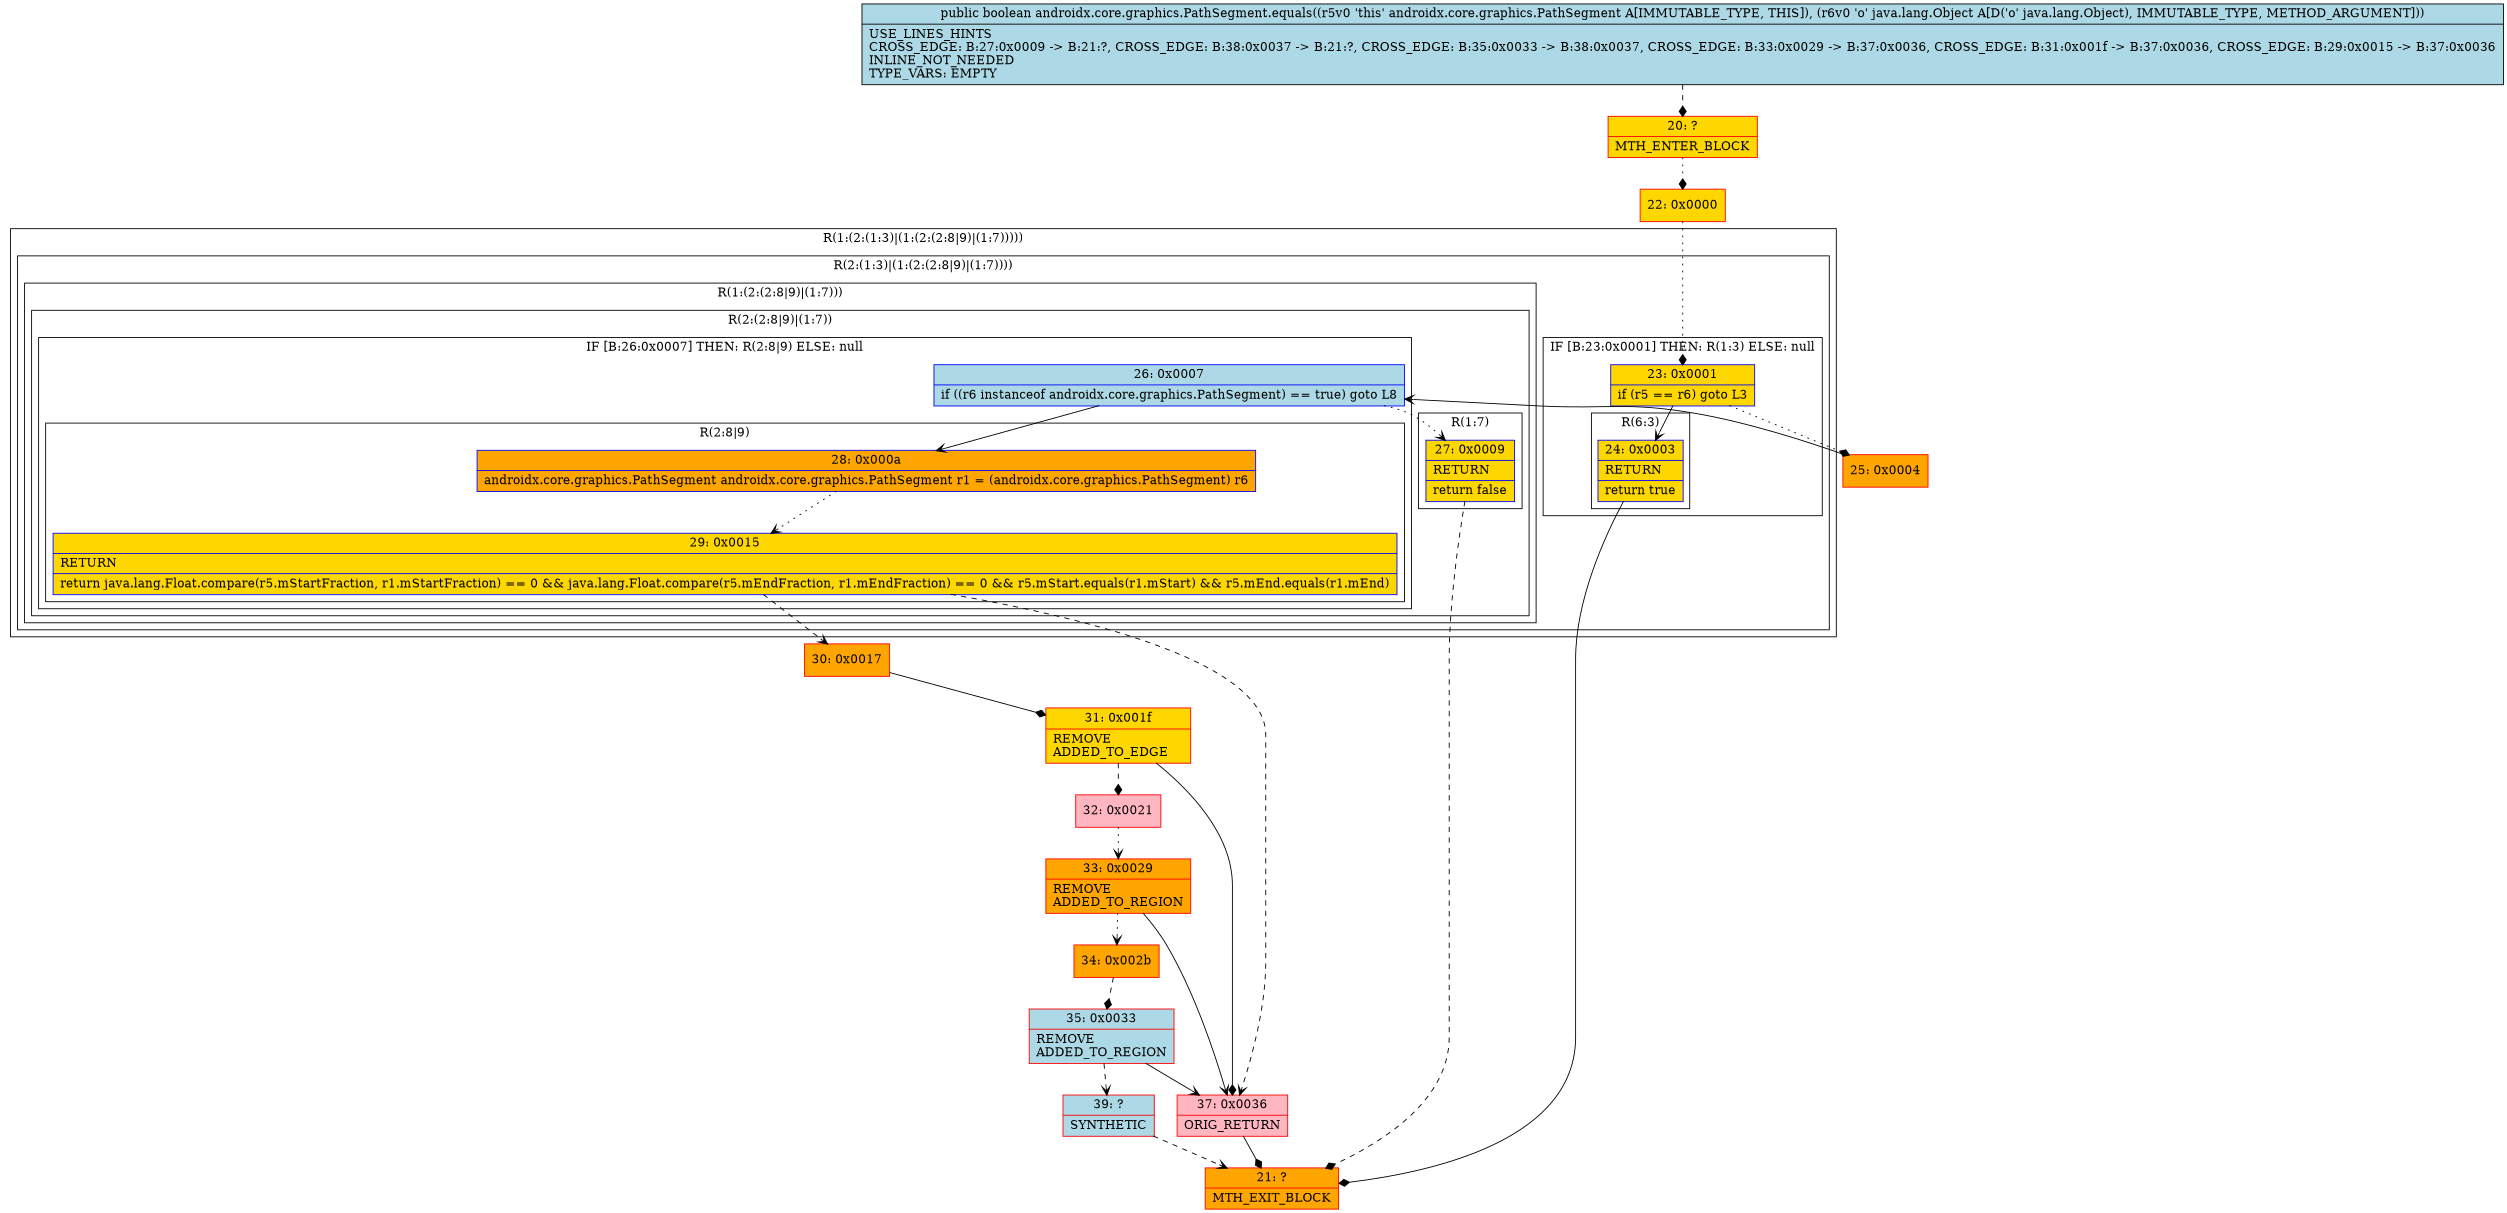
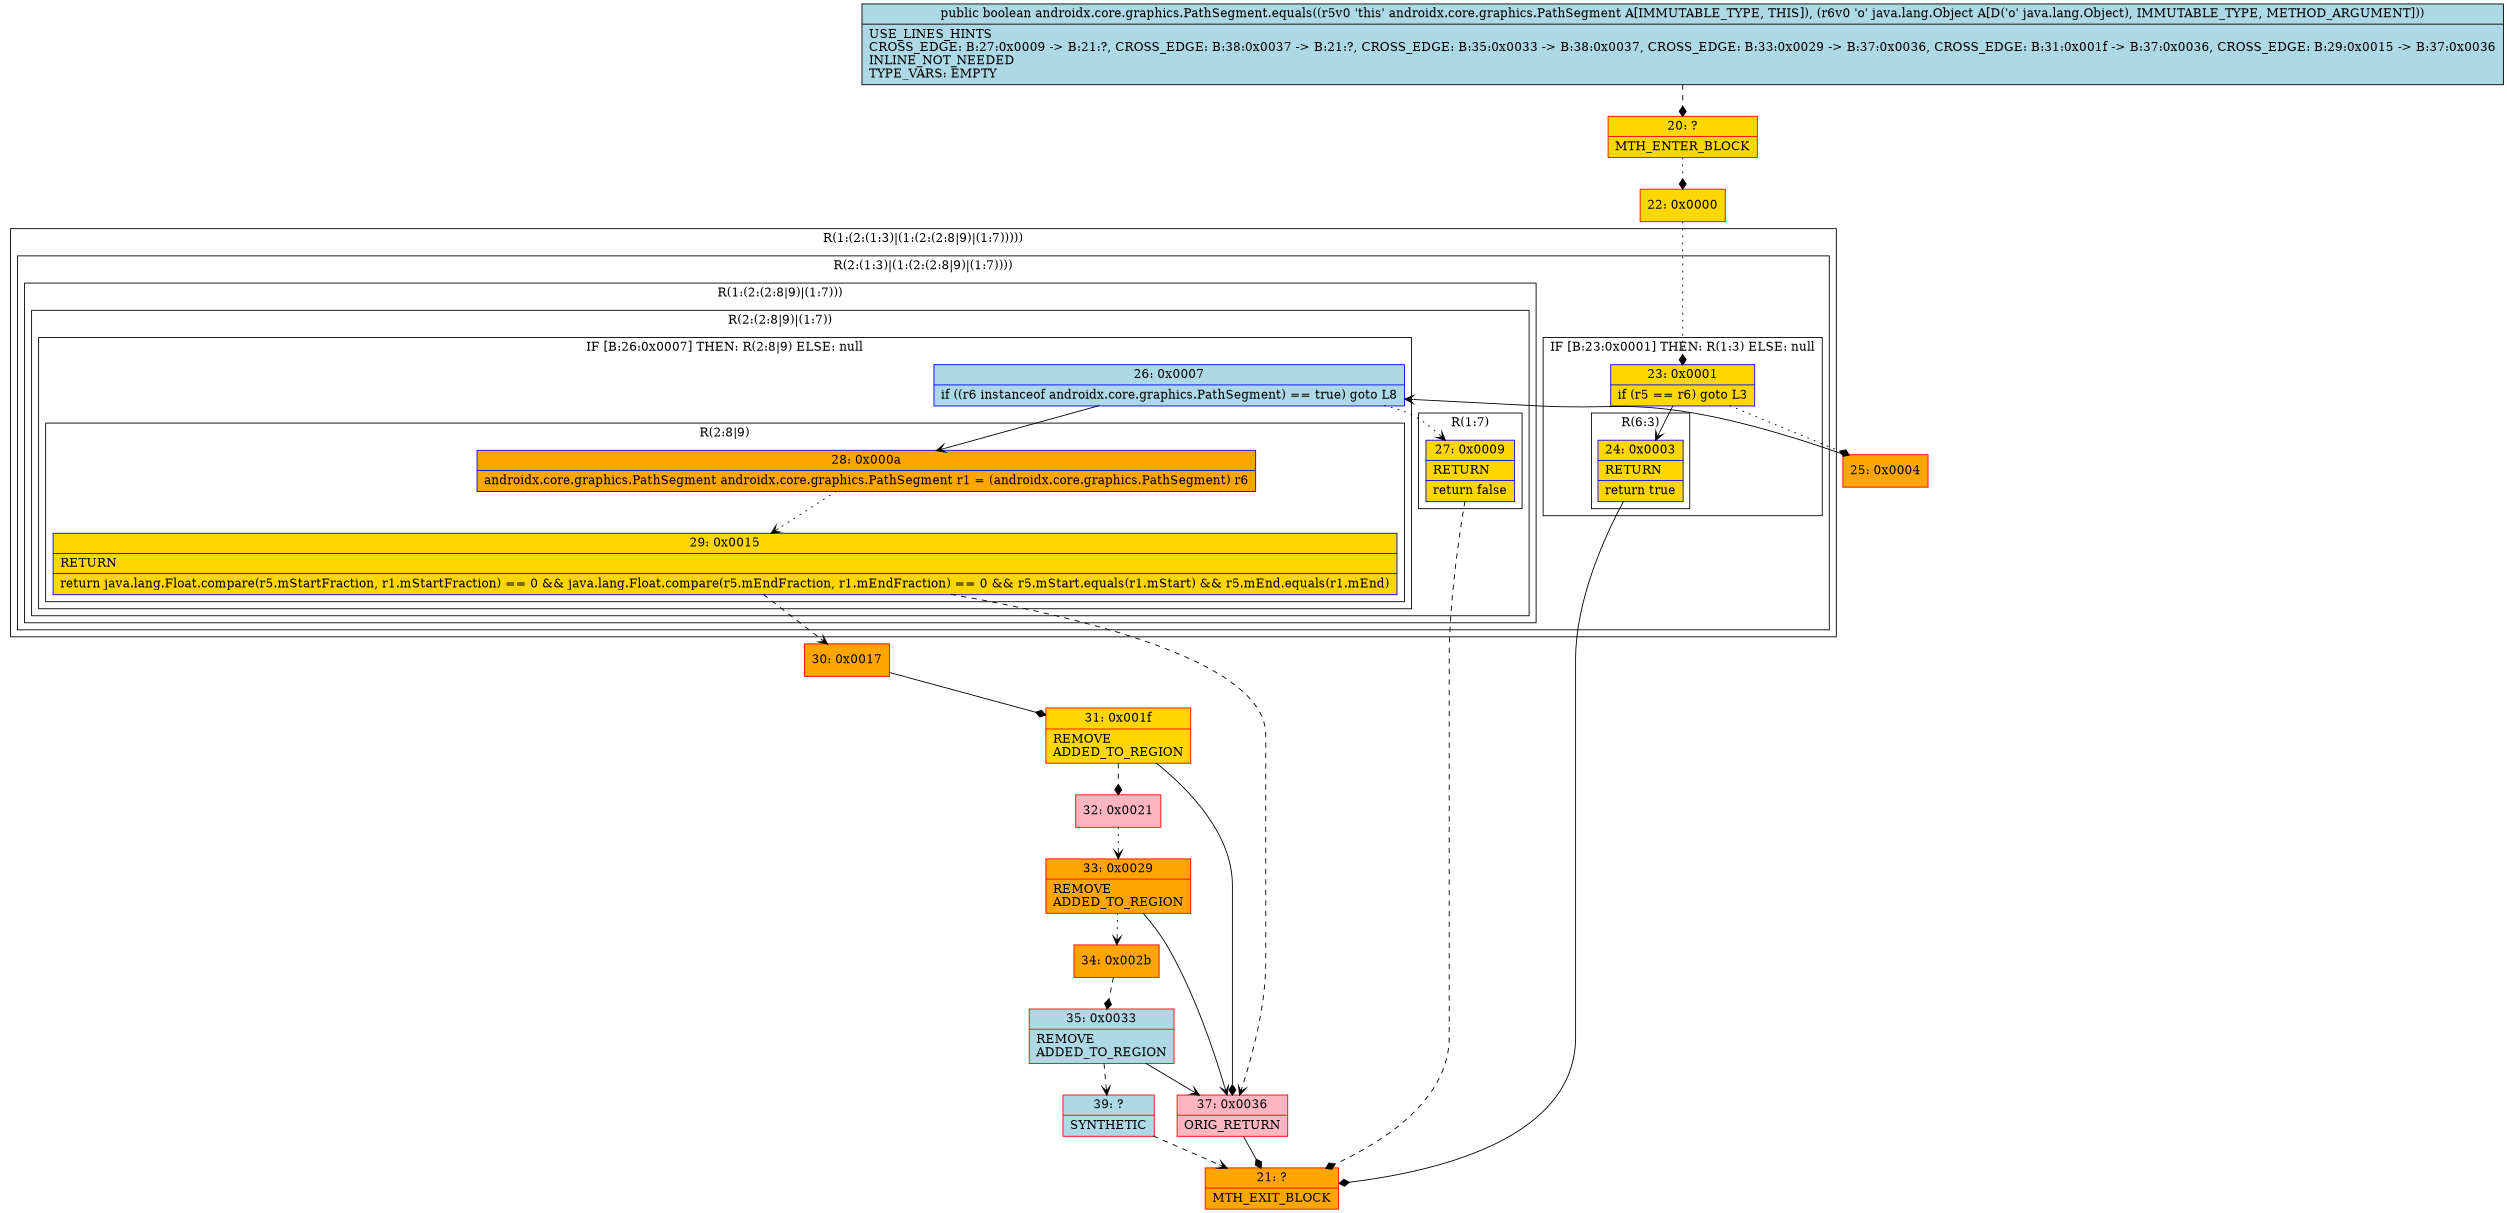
(1111, 752) -> (1118, 752)
